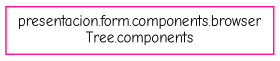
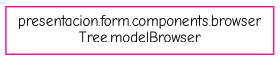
(140, 30) -> (140, 30)
